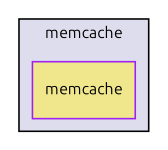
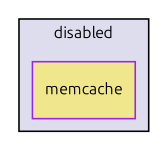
(84, 34) -> (84, 34)
